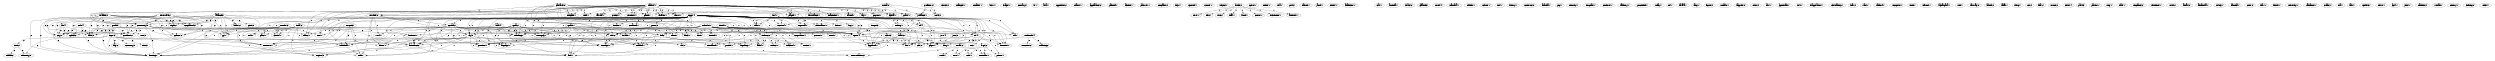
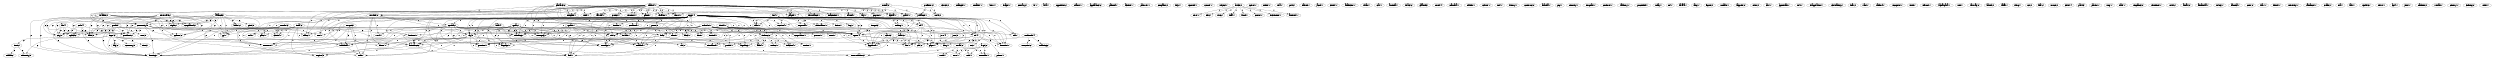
none -> (1366, 5)
(990, 51) -> (925, 53)
